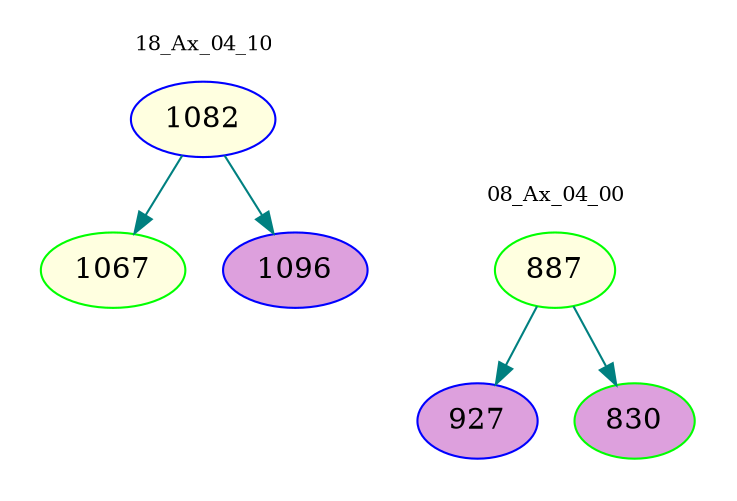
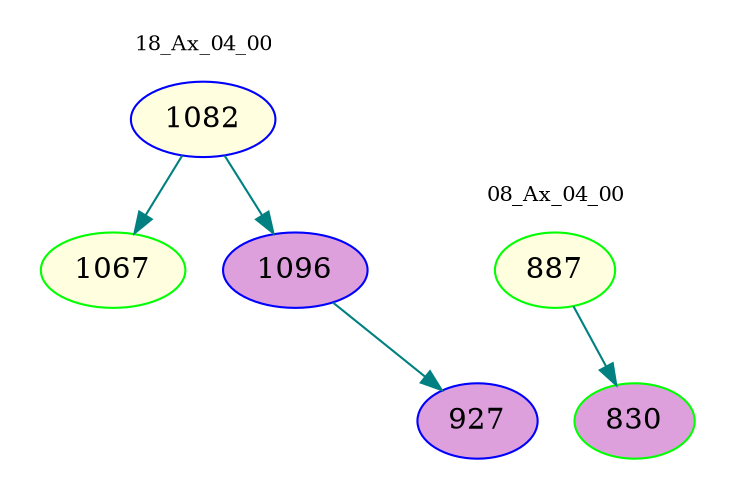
(204, 45) -> (204, 45)
(521, 336) -> (379, 340)
